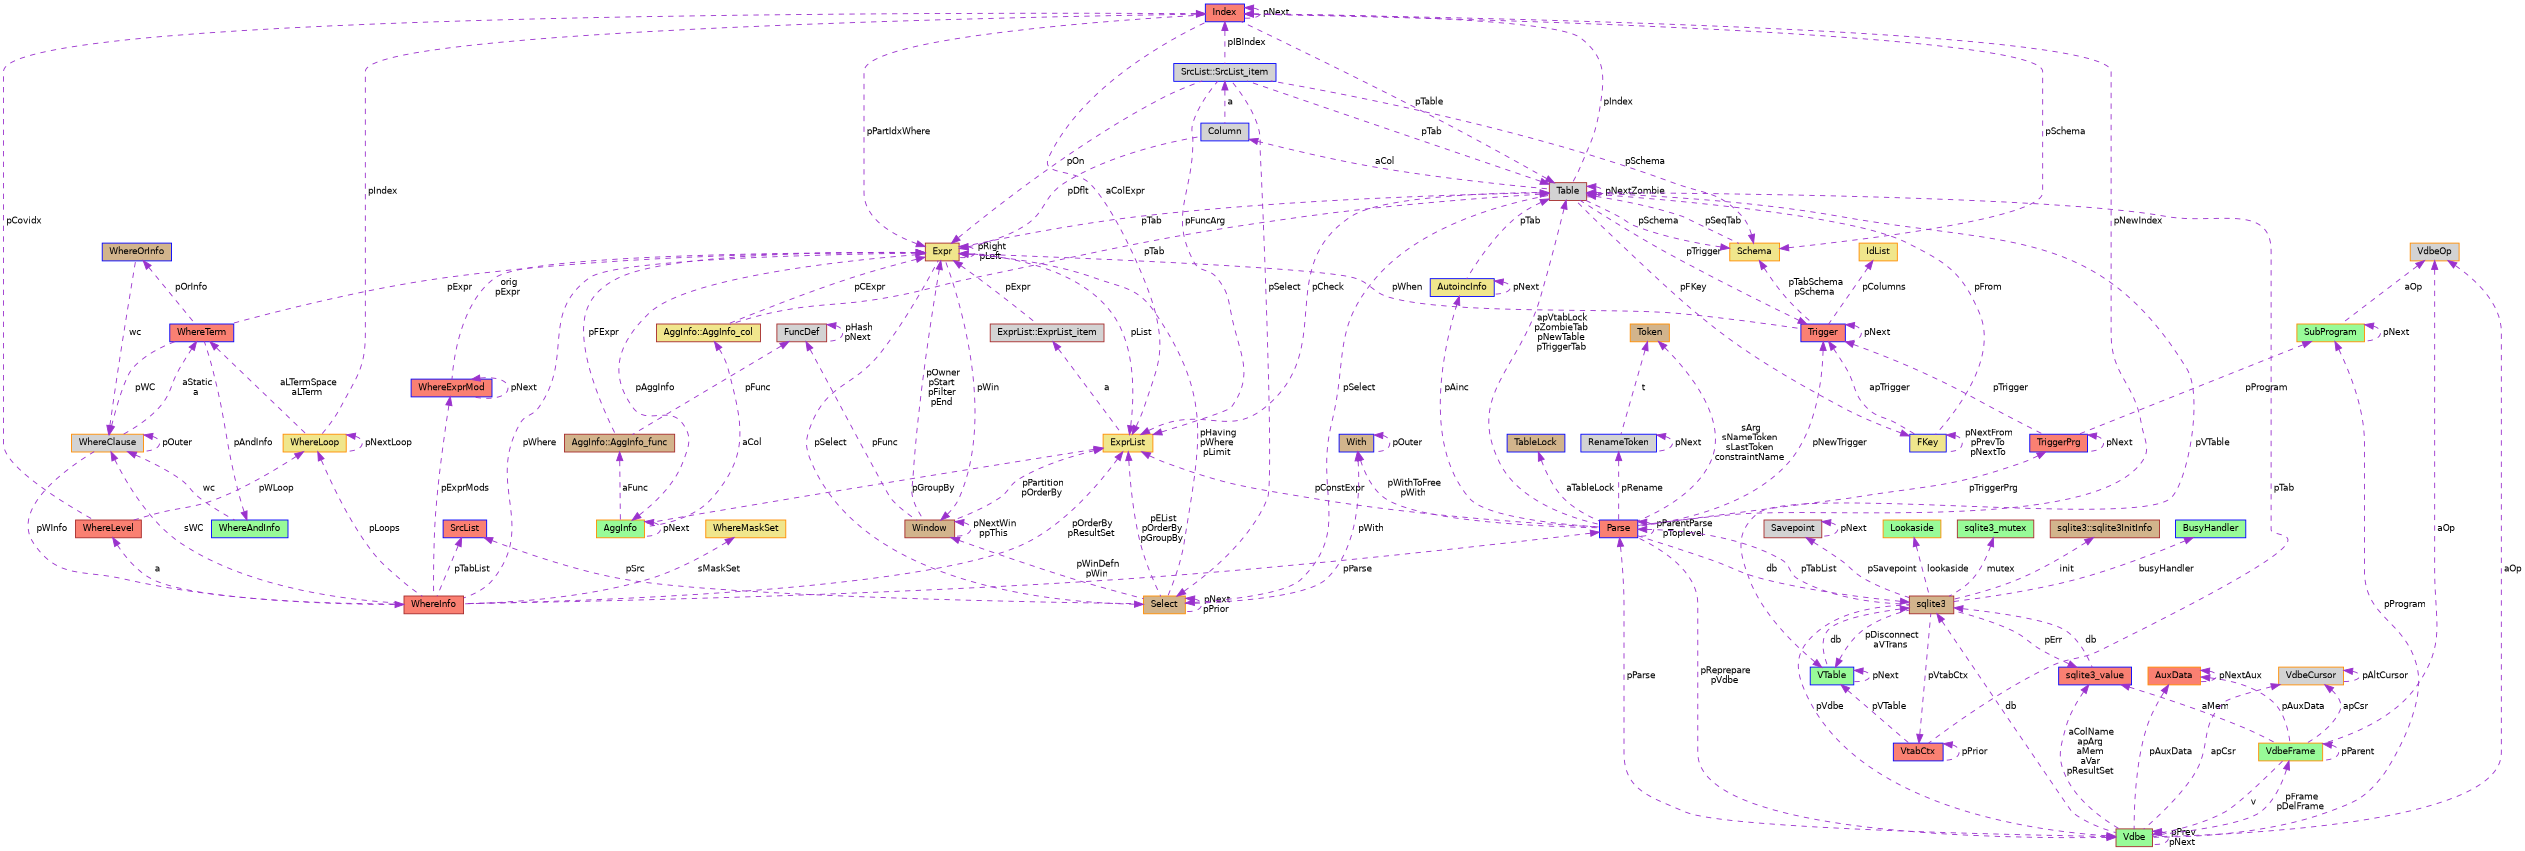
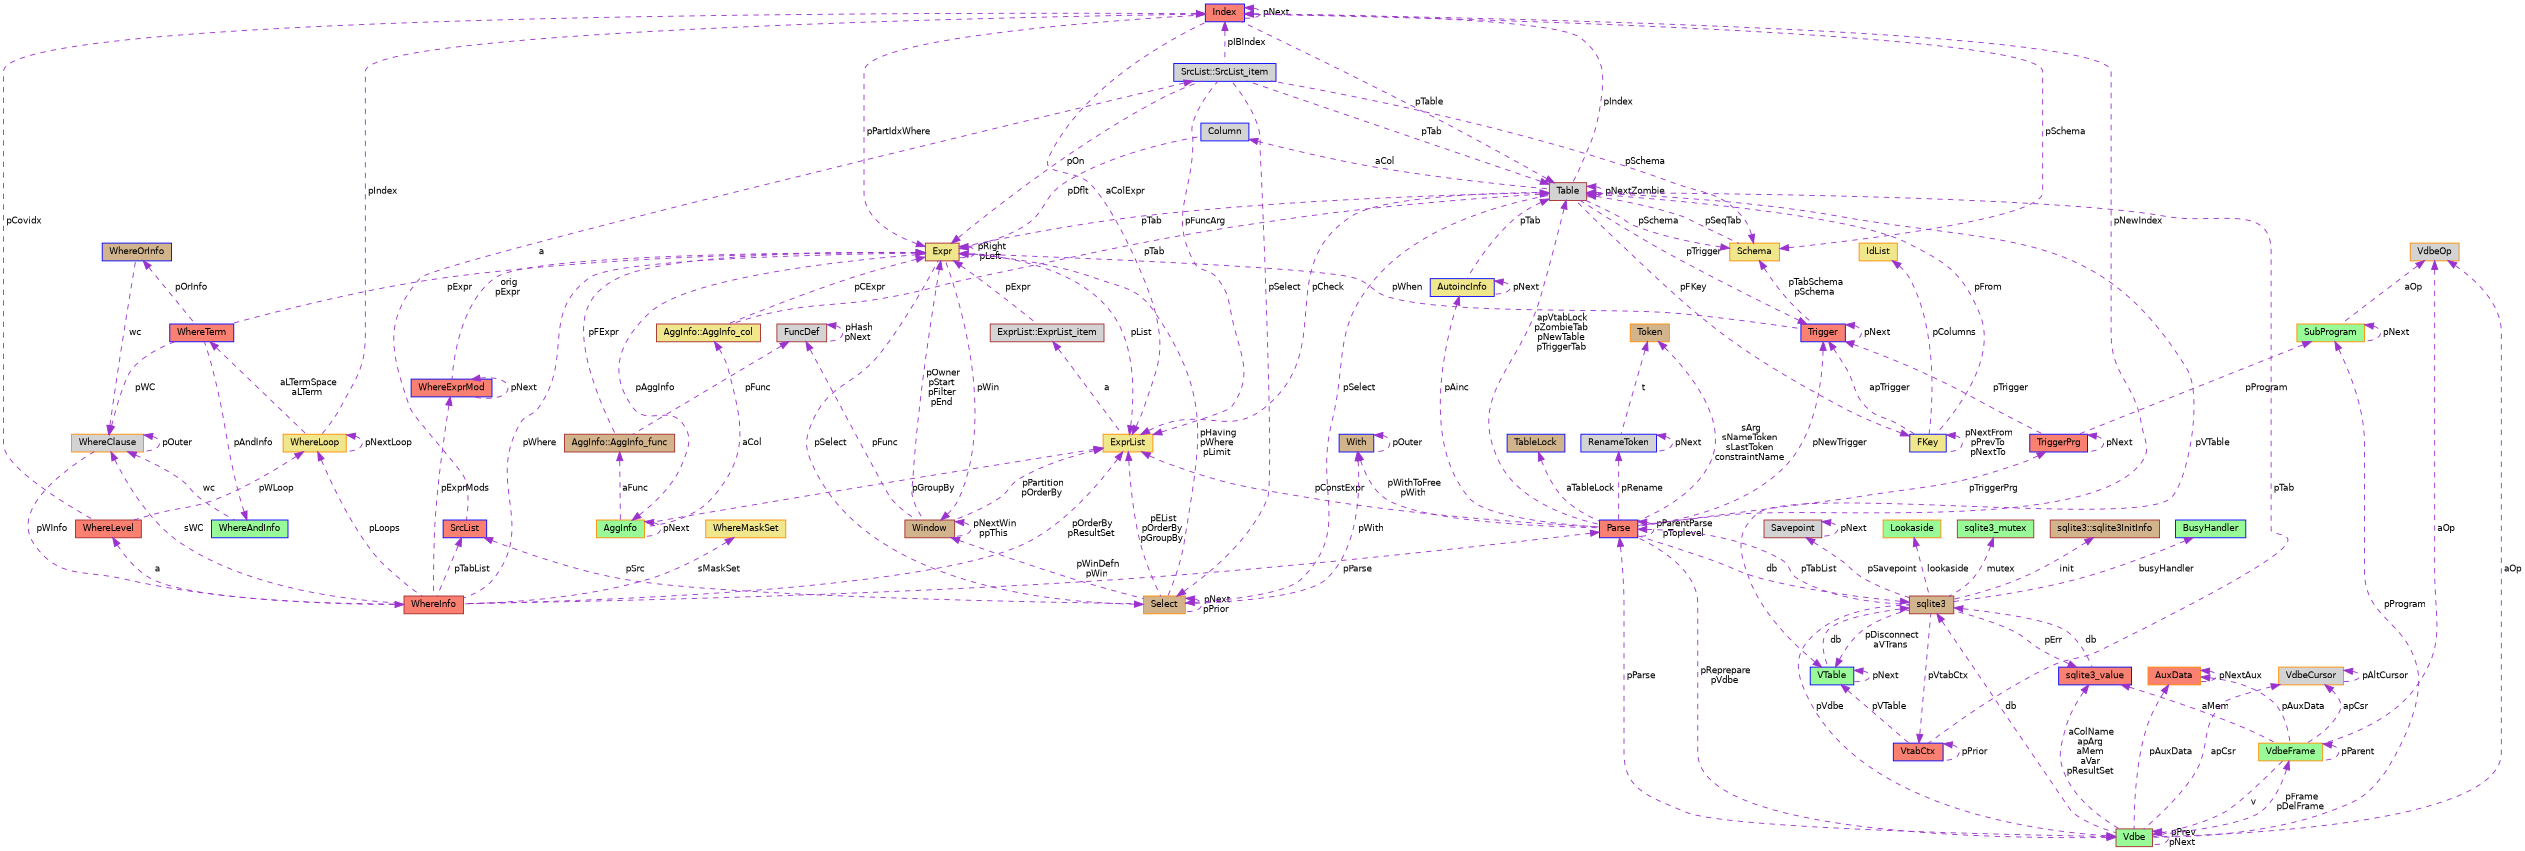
(1225, 107) -> (670, 209)
(1848, 296) -> (1930, 347)
(166, 399) -> none
